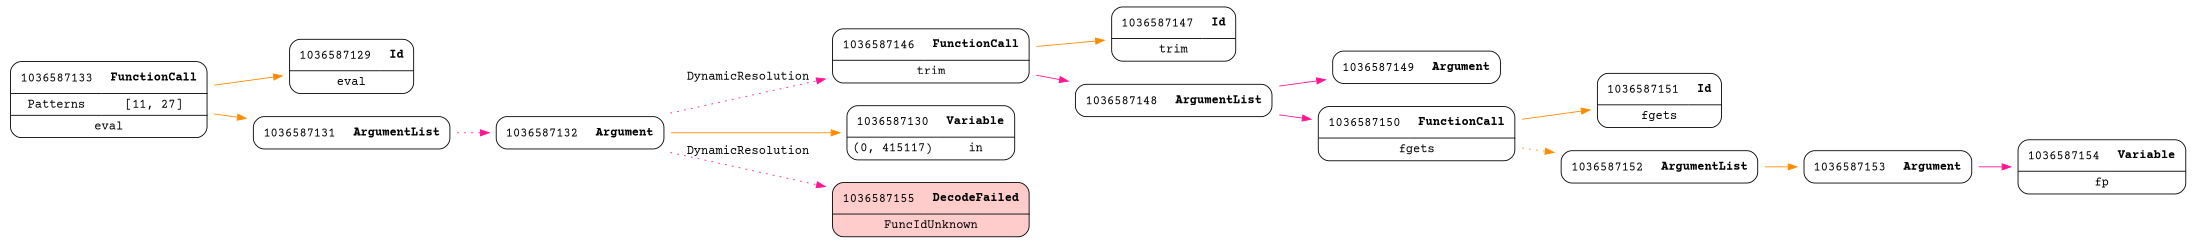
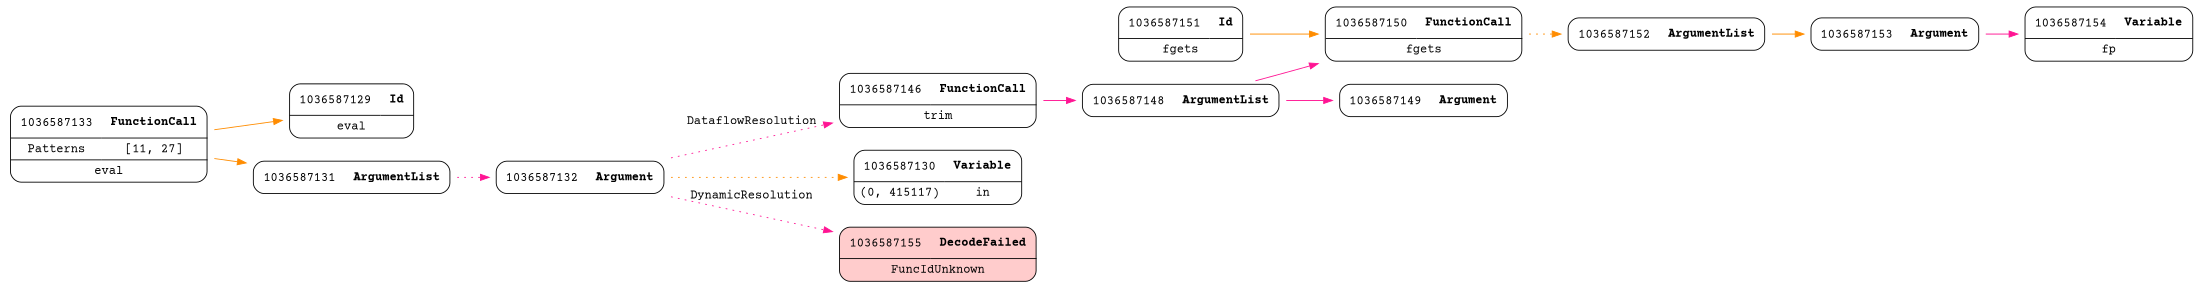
(1174, 34) -> none
(748, 76) -> (752, 121)
(1552, 115) -> (1280, 34)
(751, 133) -> (754, 177)
